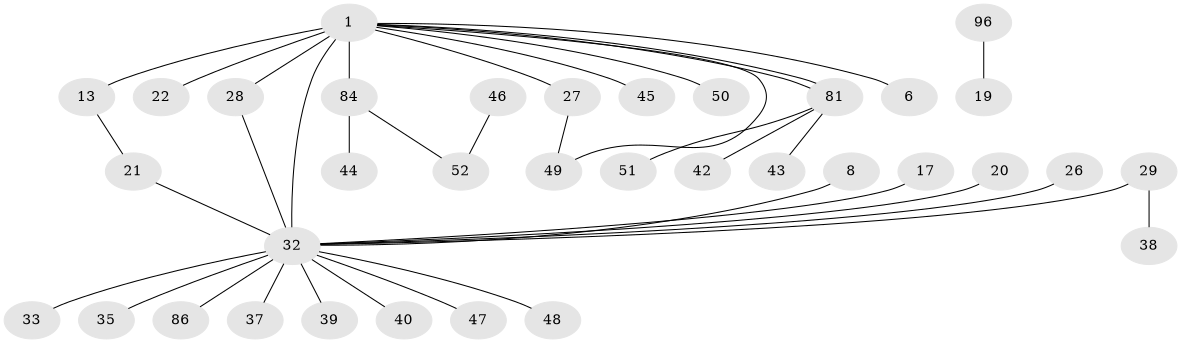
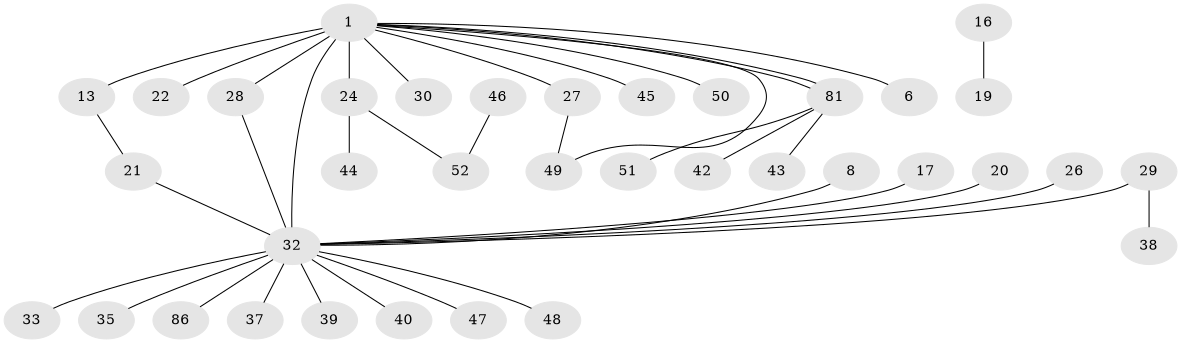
(984, 23) -> (984, 23)
(349, 97) -> (349, 97)
none -> (424, 97)
